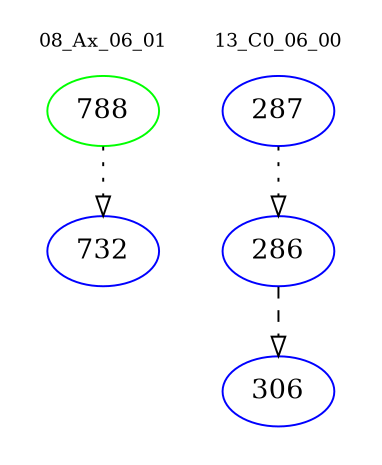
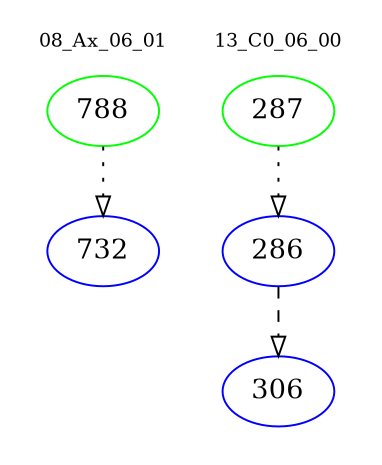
(278, 111) -> (278, 111)
